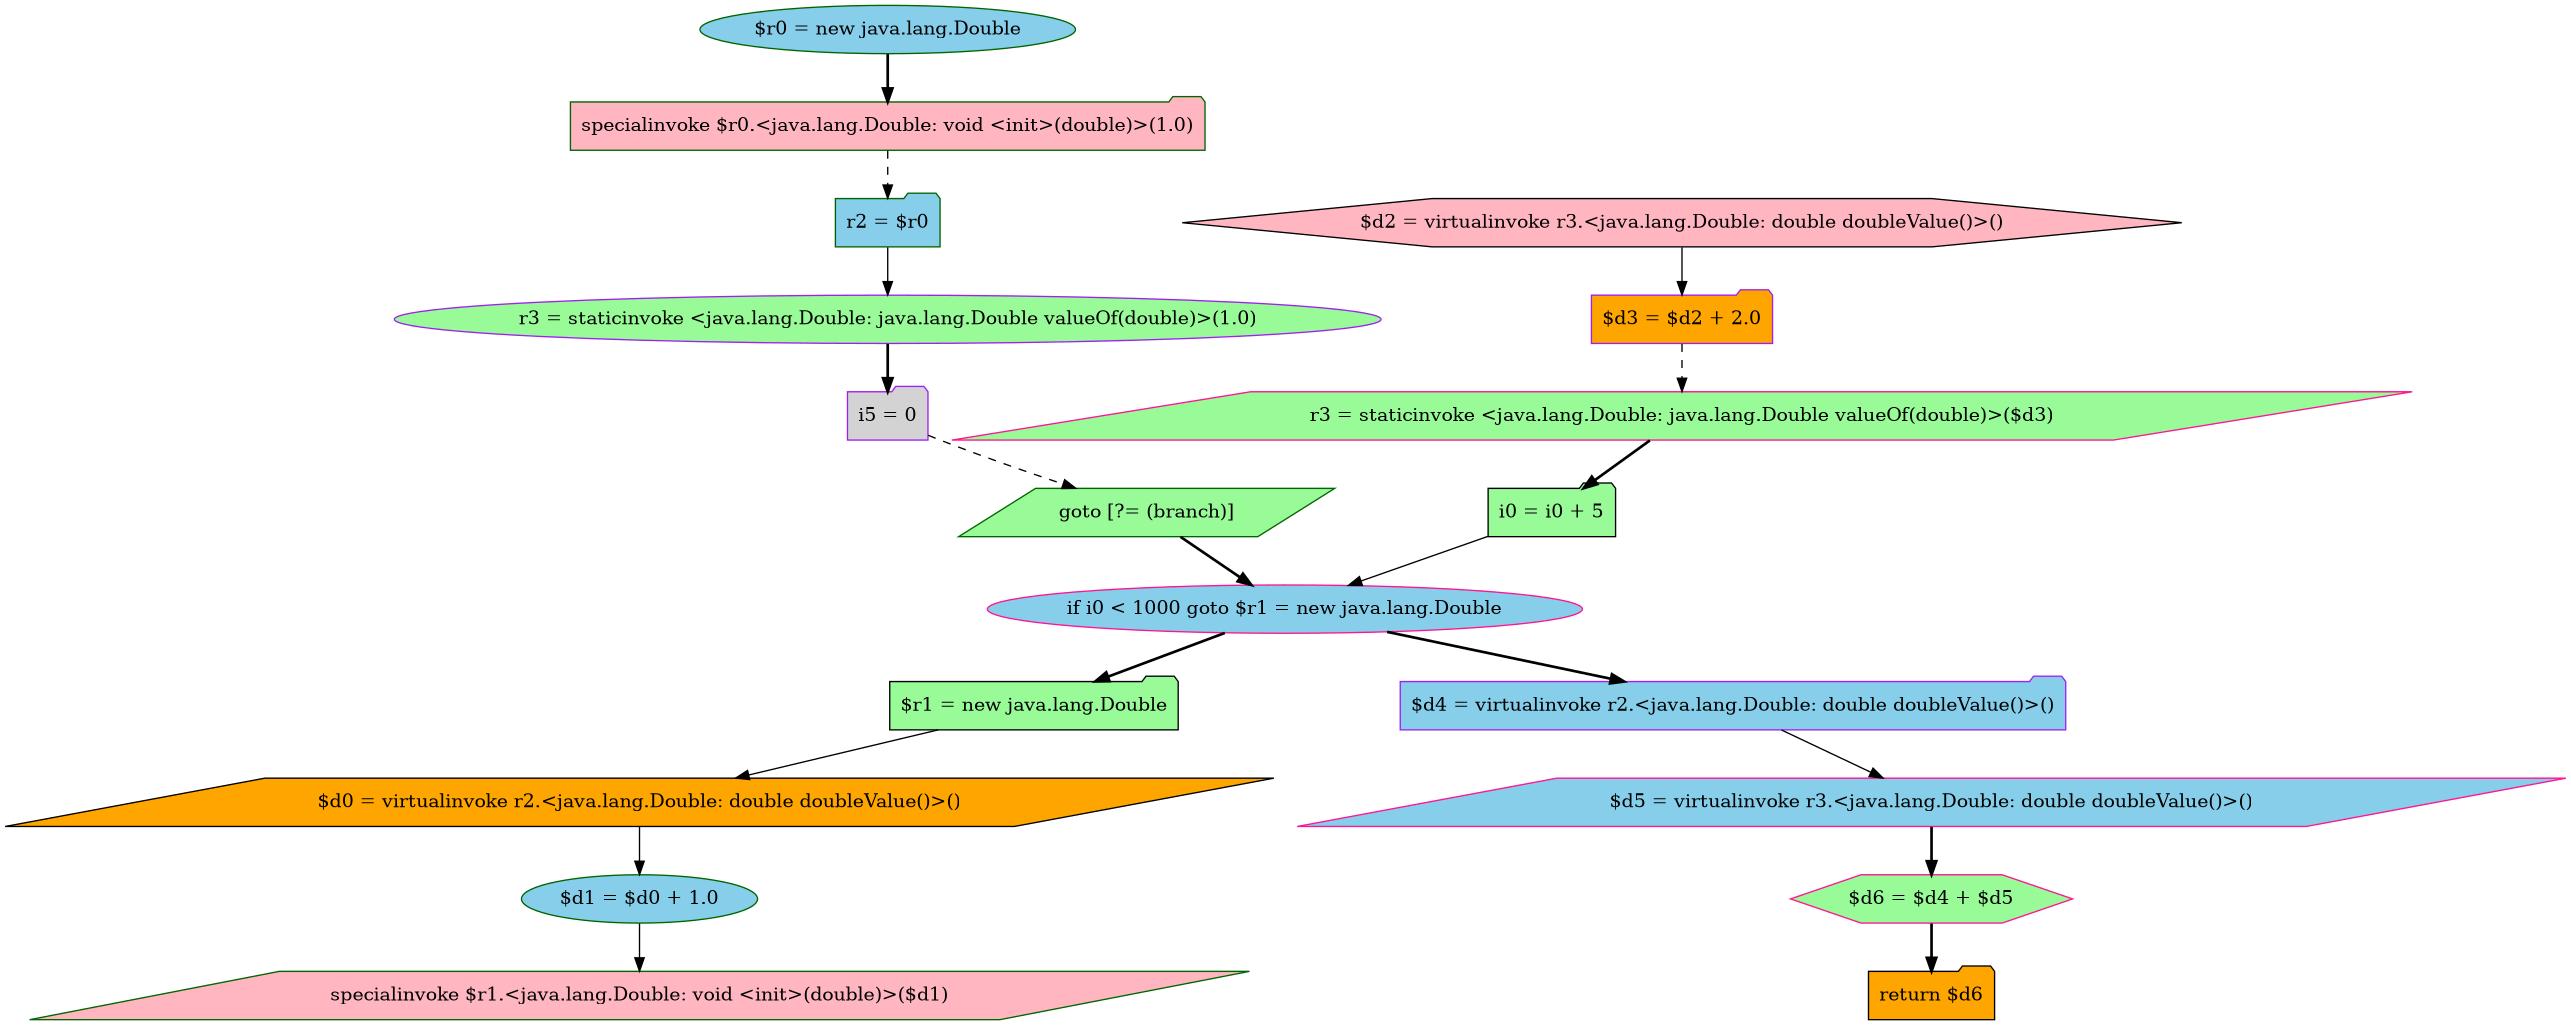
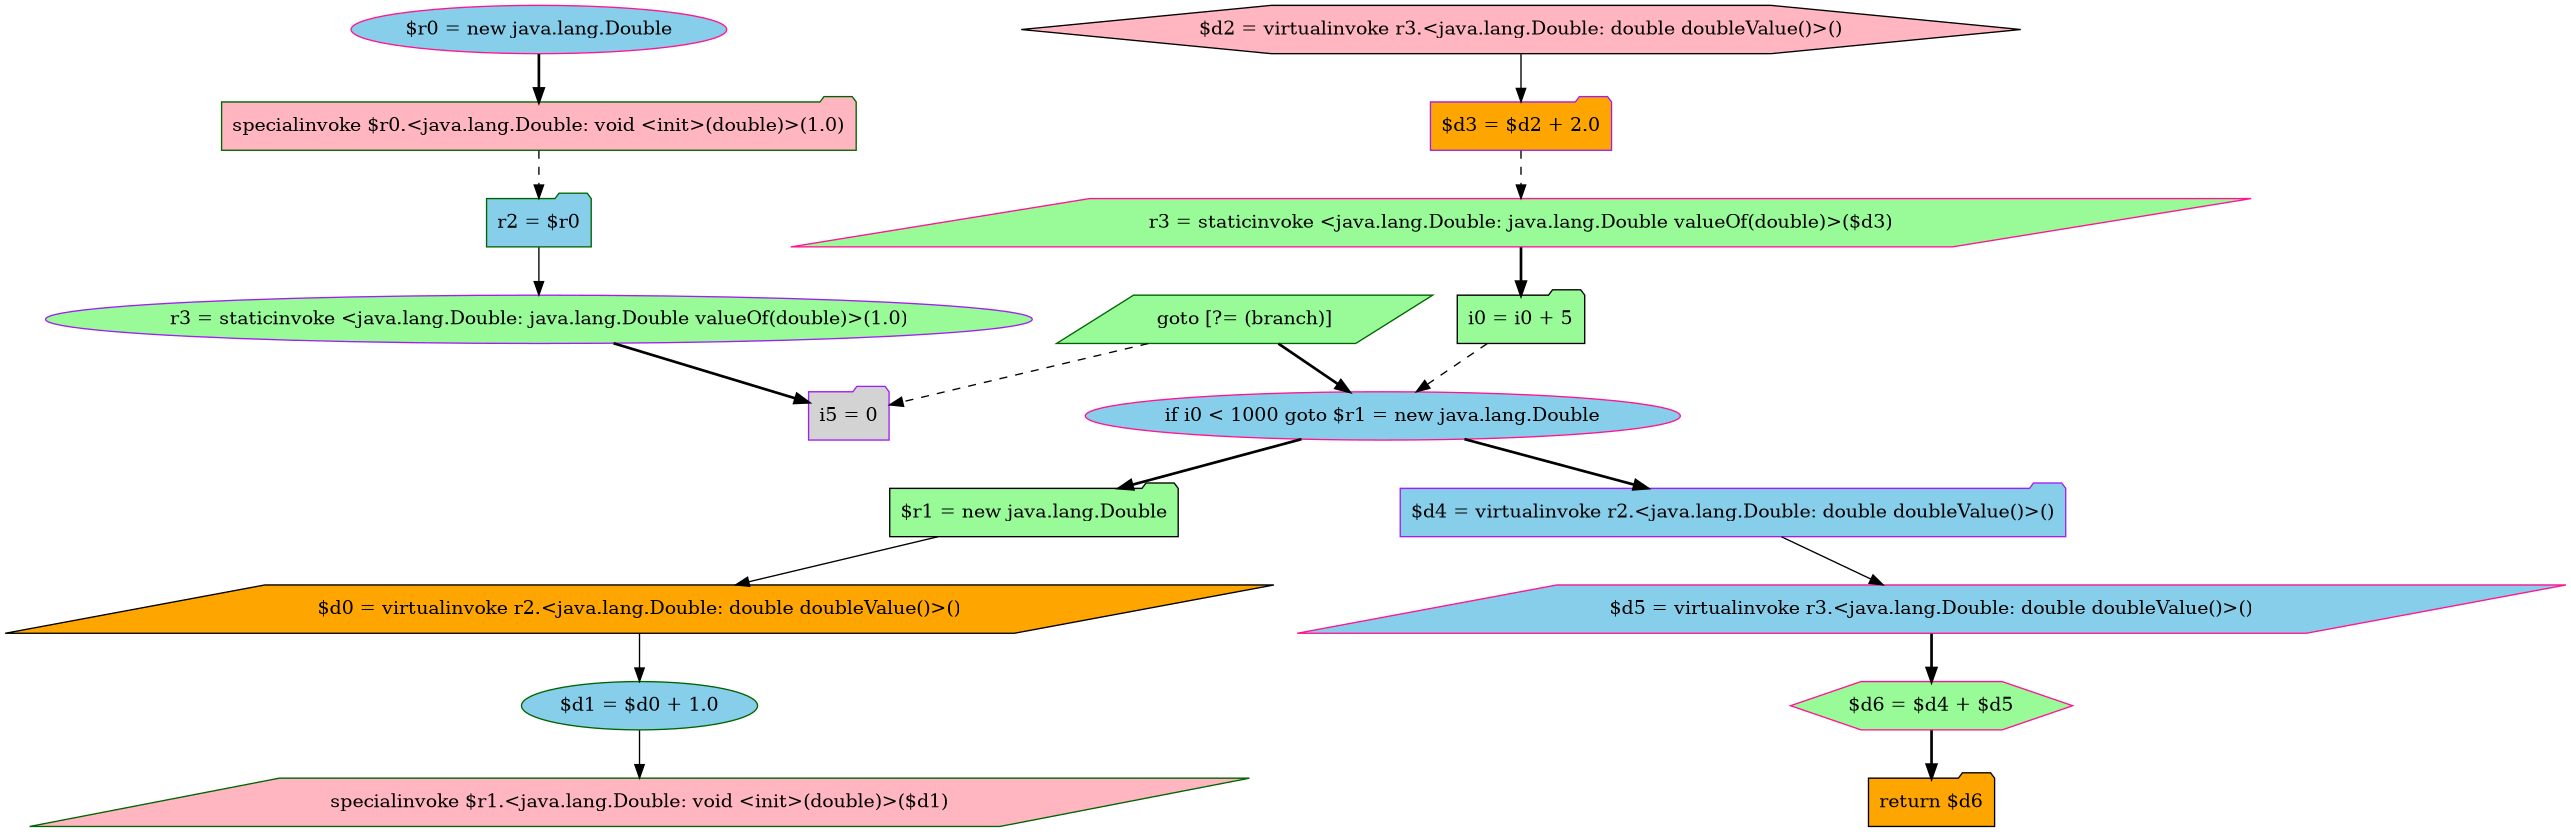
(888, 30) -> (539, 30)
(995, 461) -> (1025, 373)
(1424, 559) -> (1458, 364)
